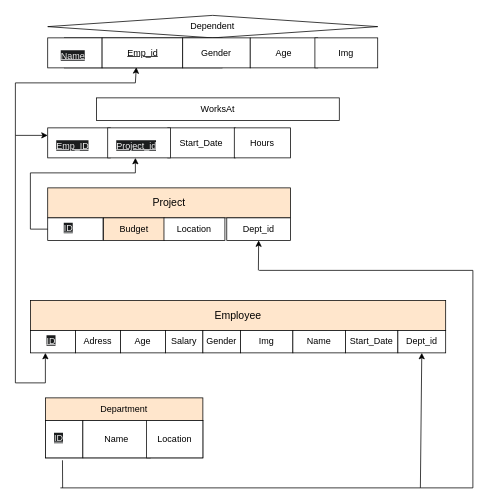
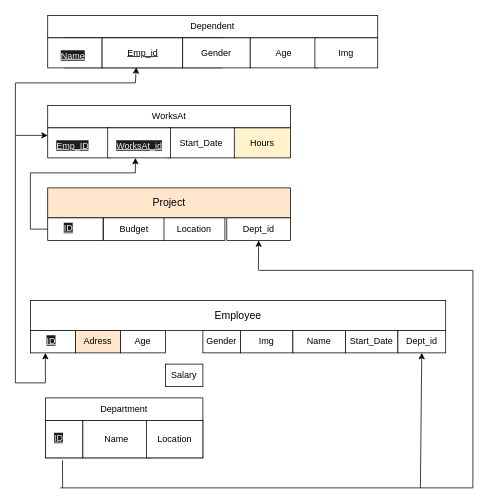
(213, 27) -> (213, 27)
(218, 109) -> (169, 117)
(262, 143) -> (262, 143)
(141, 146) -> (141, 146)
(134, 229) -> (134, 229)
(238, 315) -> (238, 315)
(98, 342) -> (98, 342)
(184, 342) -> (184, 375)
(124, 409) -> (124, 409)
